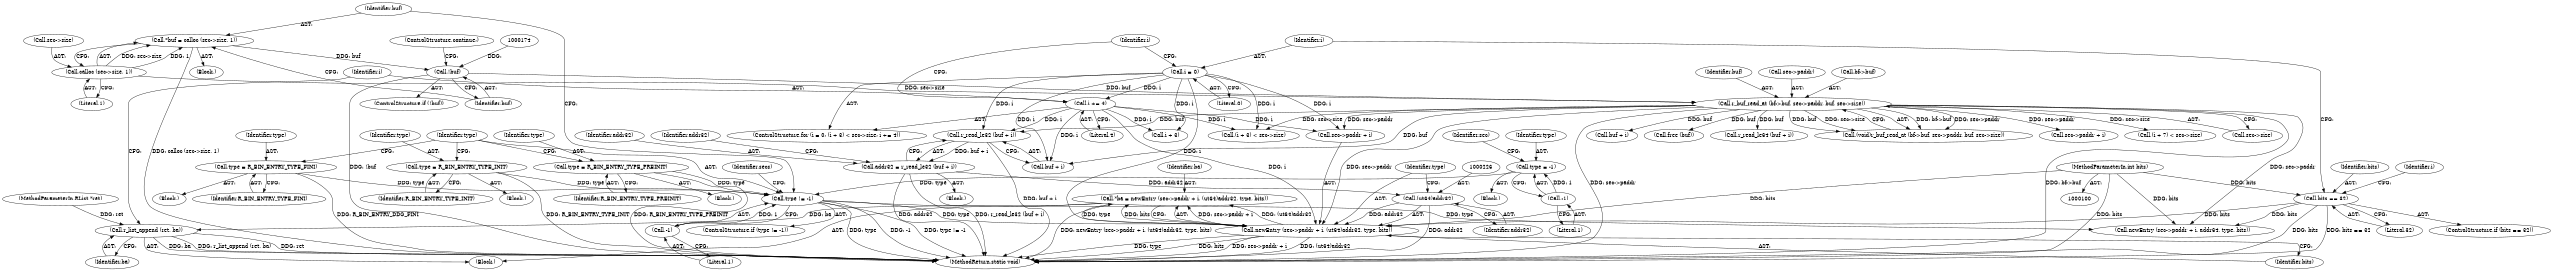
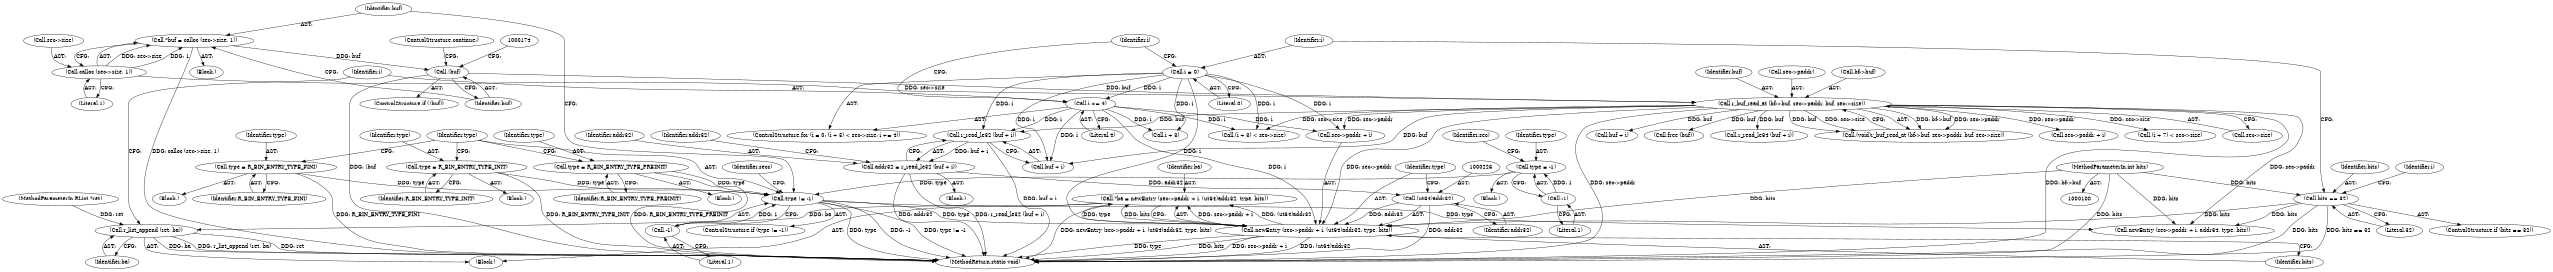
(496, 57) -> (496, 57)
(378, 215) -> (378, 215)
